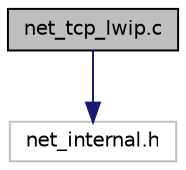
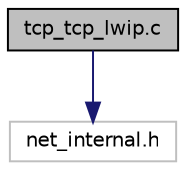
(93, 30) -> (93, 30)
